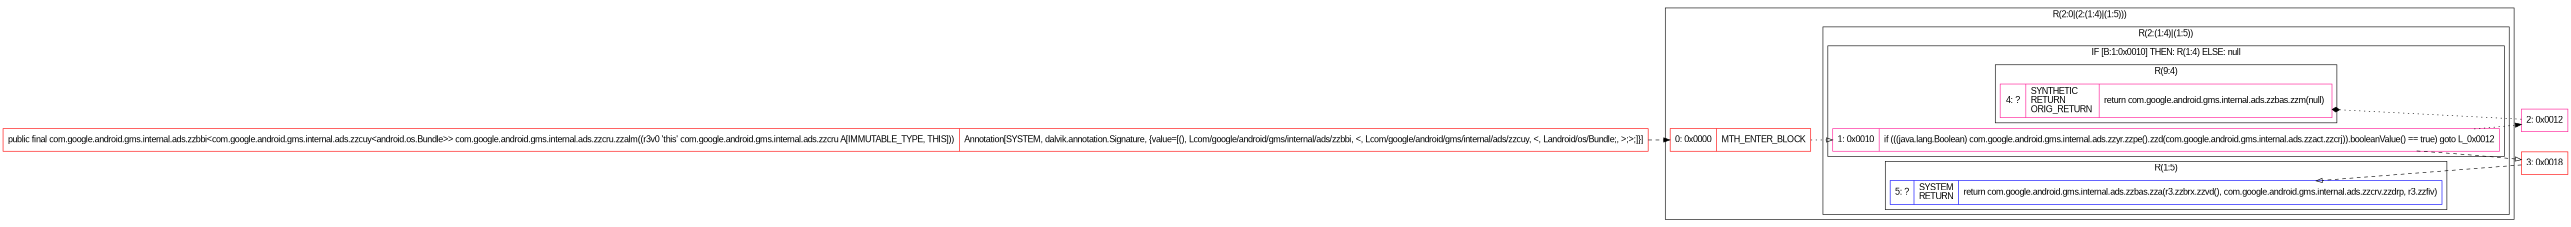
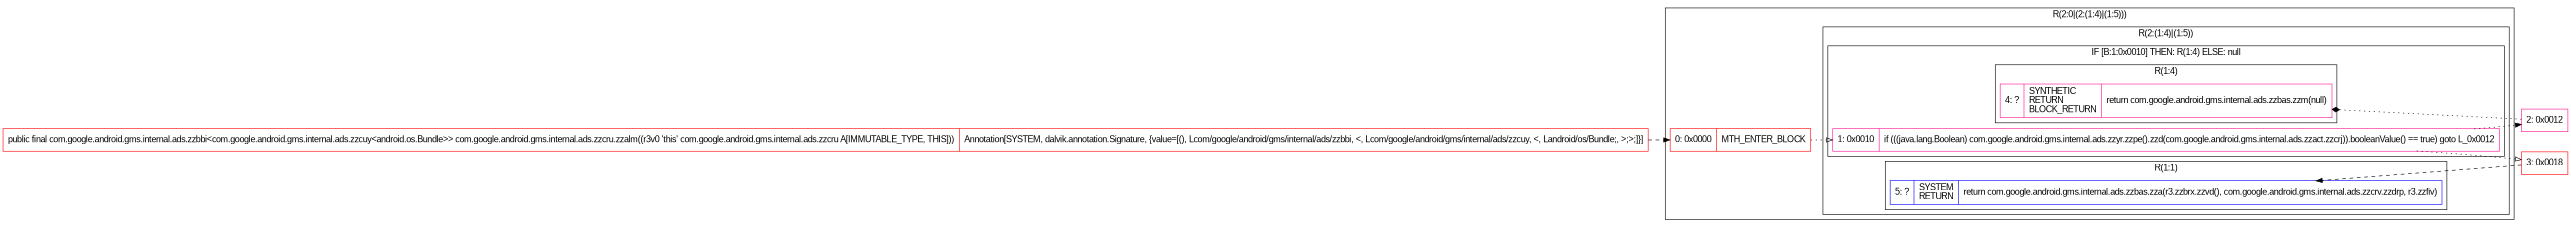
(2166, 72) -> (2166, 72)
(2061, 110) -> (2063, 110)
(2441, 153) -> (2441, 153)
(2166, 168) -> (2166, 168)
(2422, 173) -> (2422, 173)
